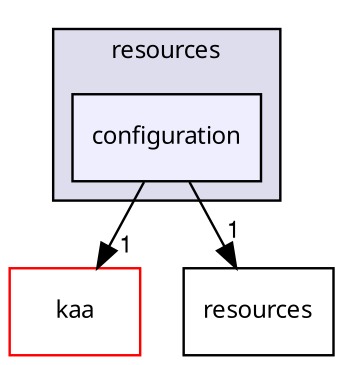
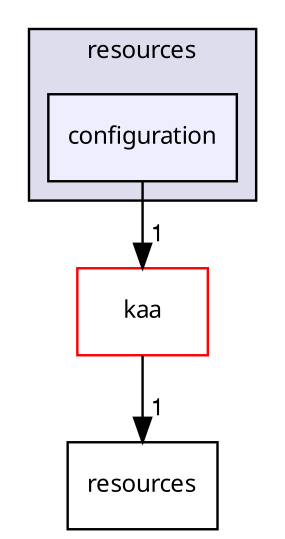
(208, 216) -> (143, 387)
